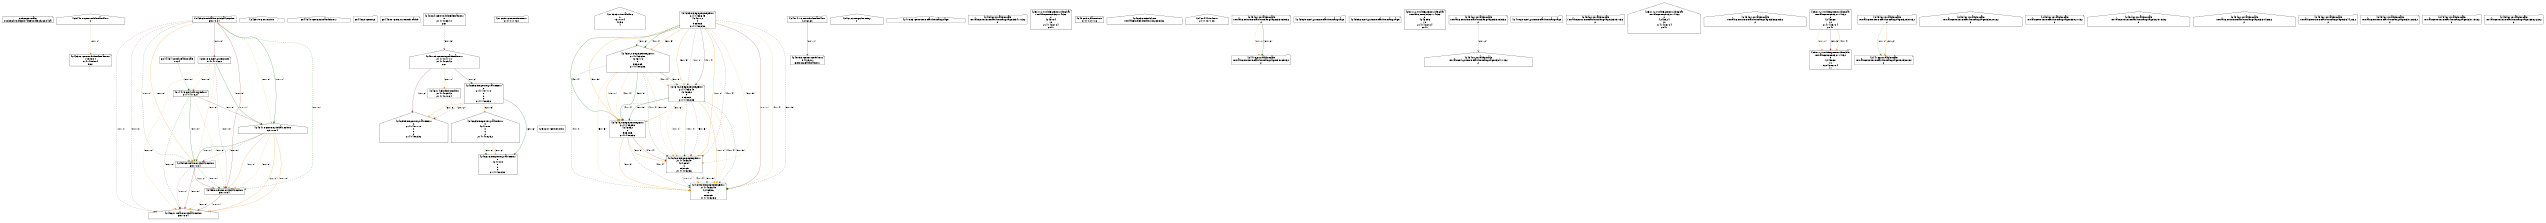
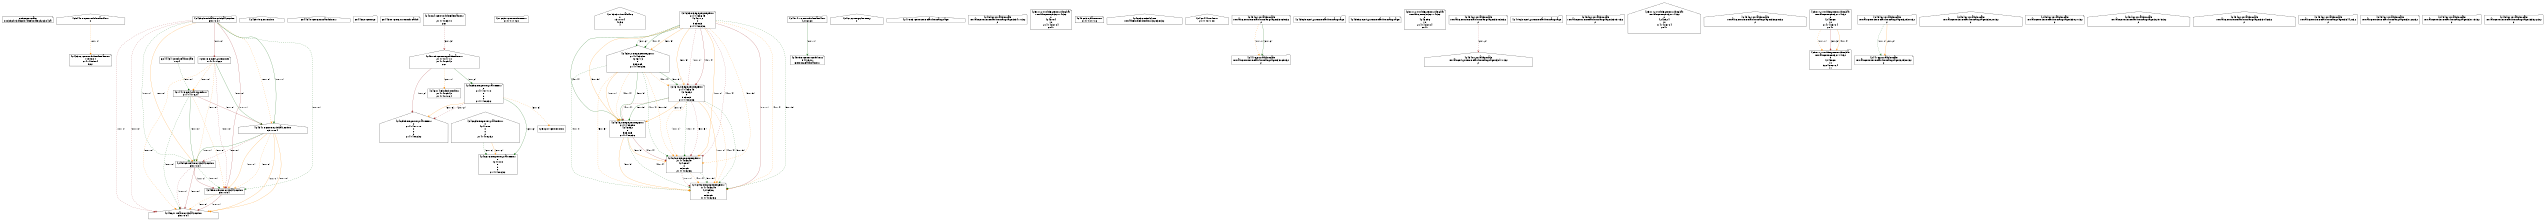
(484, 107) -> (529, 107)
